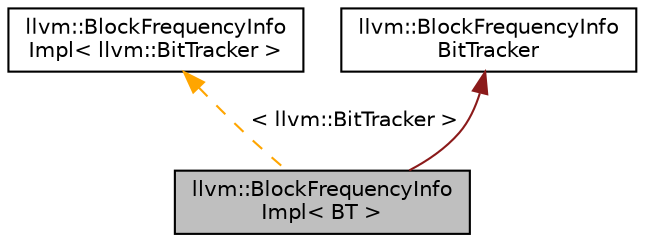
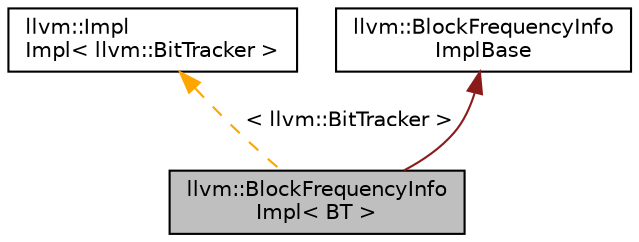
(156, 40) -> (153, 40)
(489, 40) -> (484, 40)
